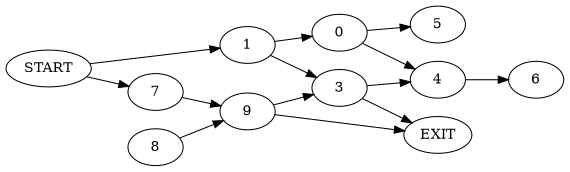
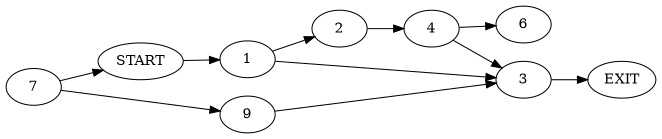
(438, 25) -> none
(340, 33) -> (340, 29)
(103, 80) -> (77, 77)
(384, 84) -> (473, 52)
(334, 122) -> none
(156, 147) -> none
